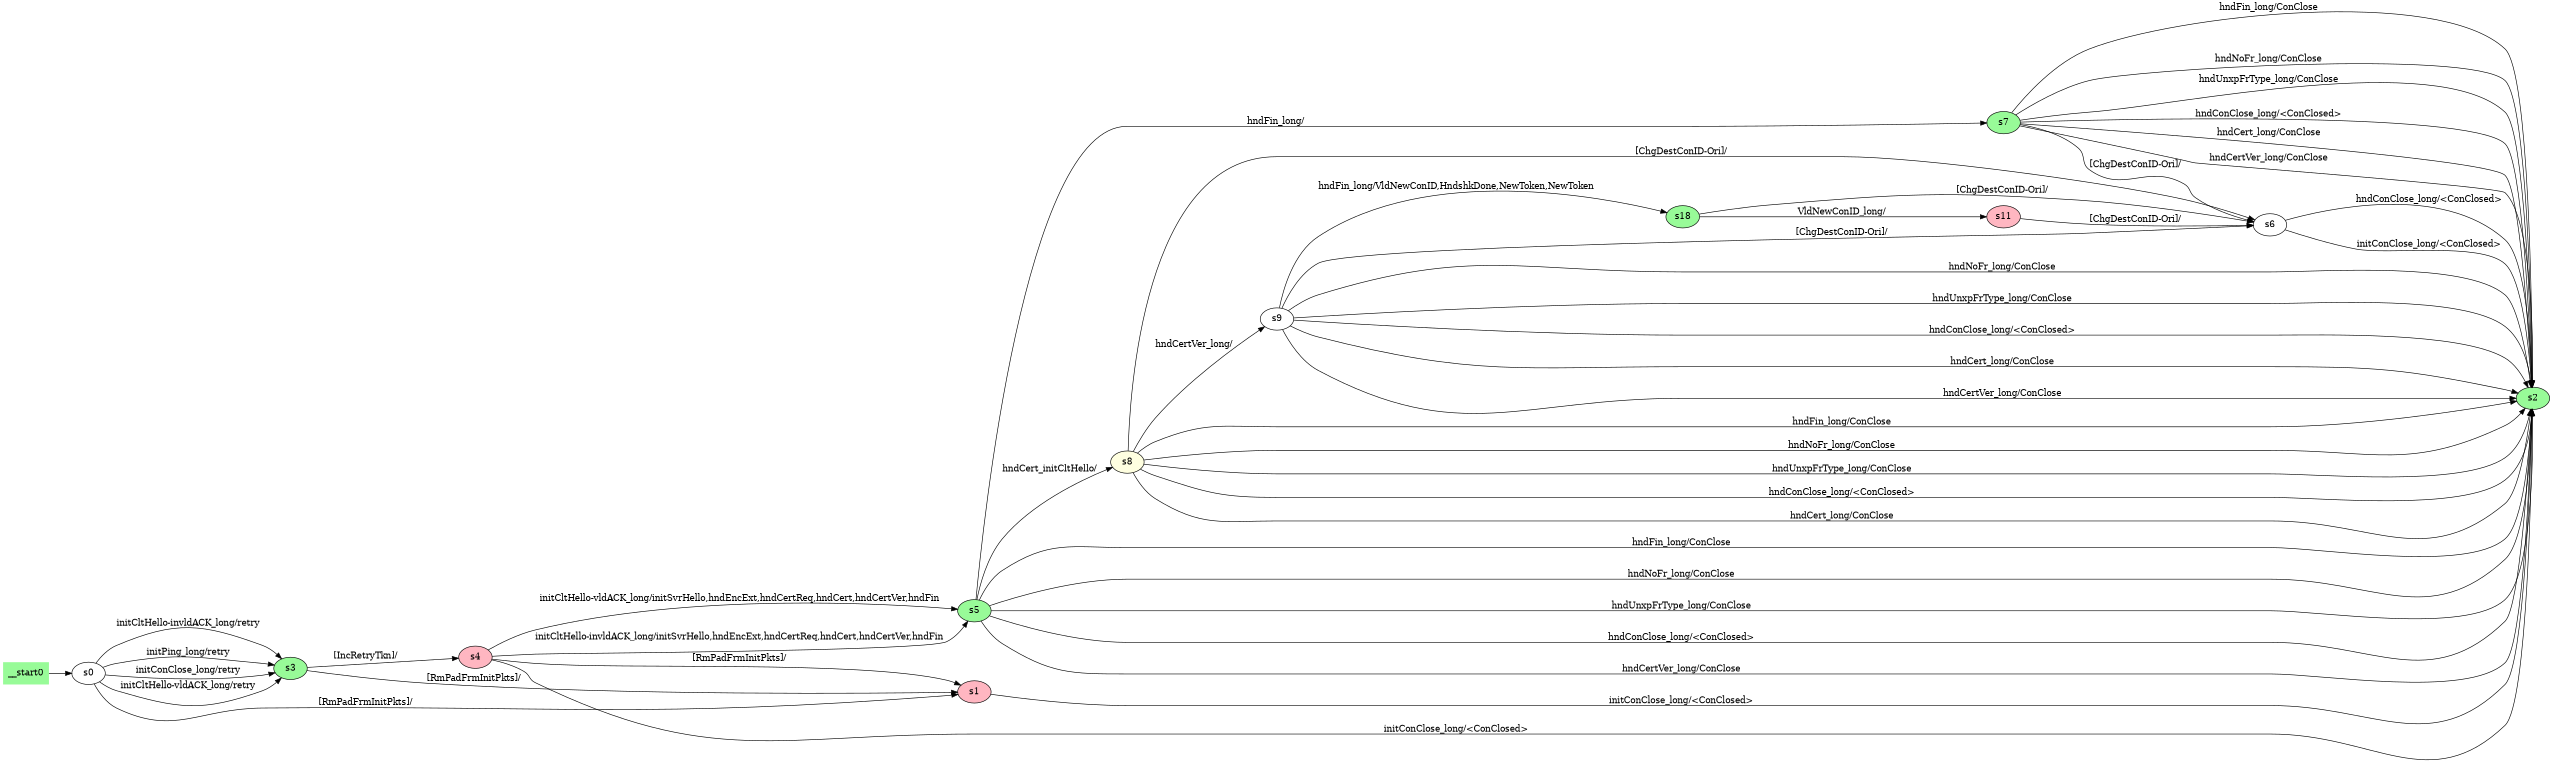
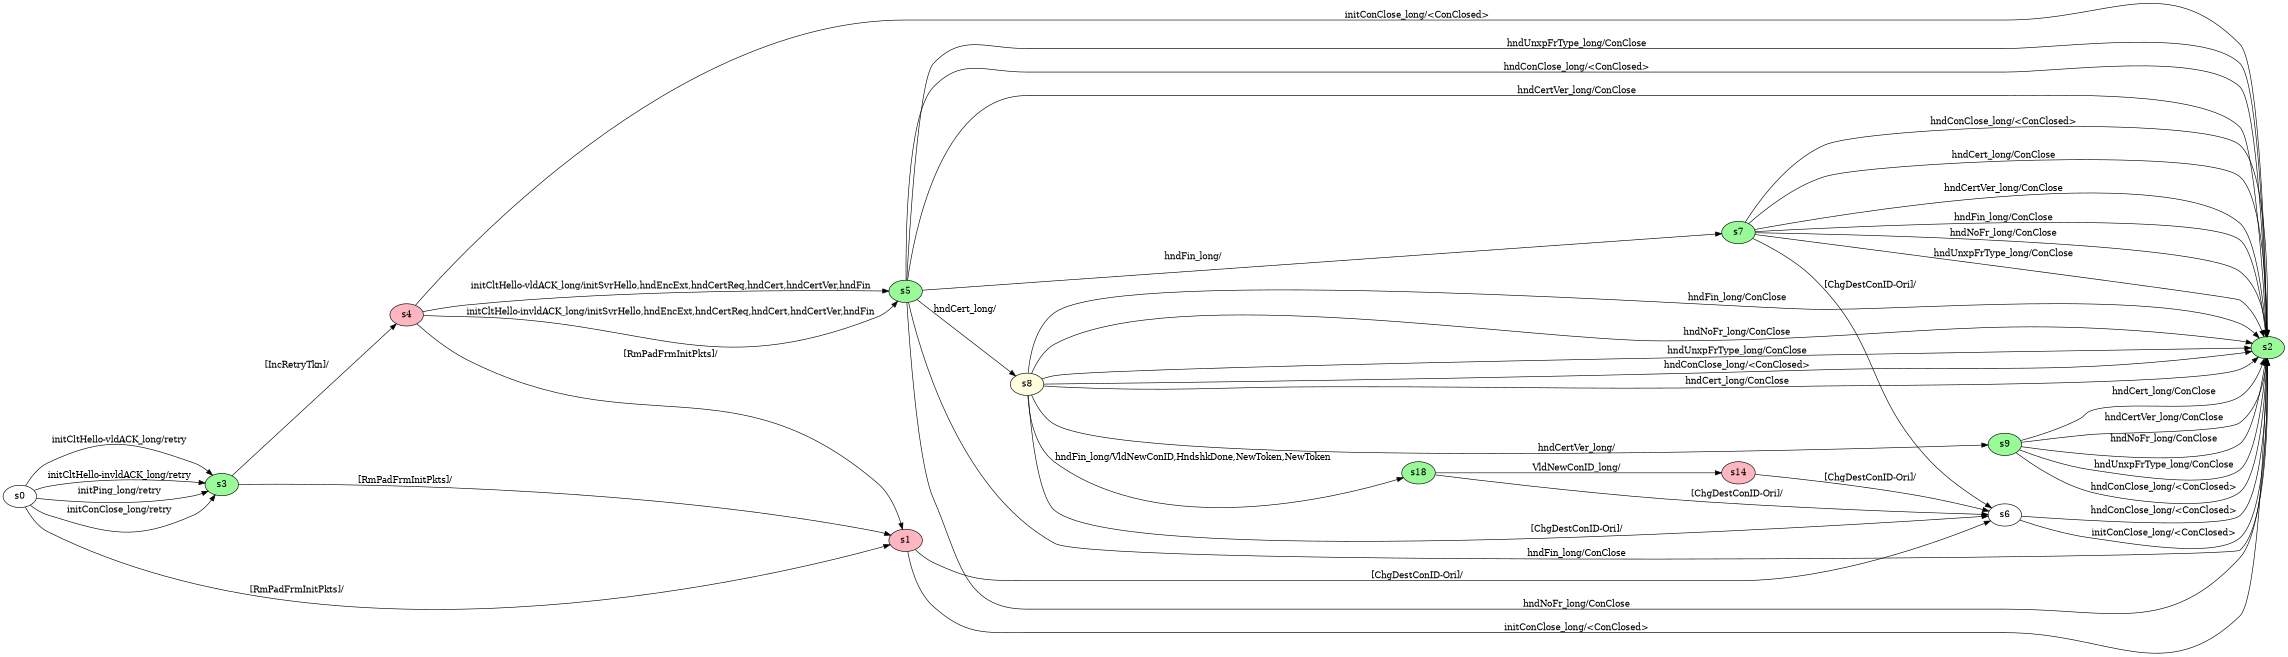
(1445, 195) -> (1186, 506)
(2004, 217) -> (1738, 473)
(1753, 240) -> (1450, 581)
(1277, 319) -> (2005, 444)
(1051, 469) -> (966, 310)
(26, 673) -> none
